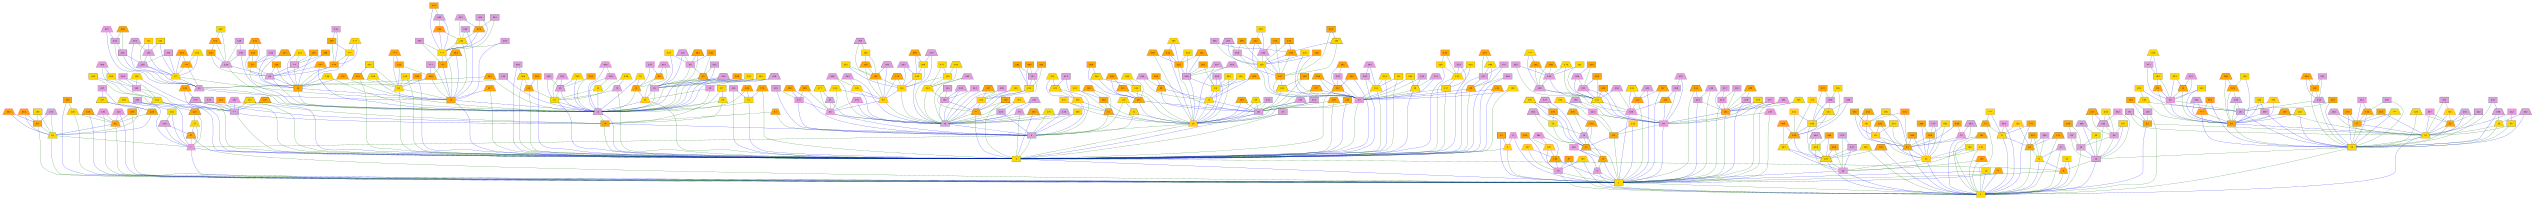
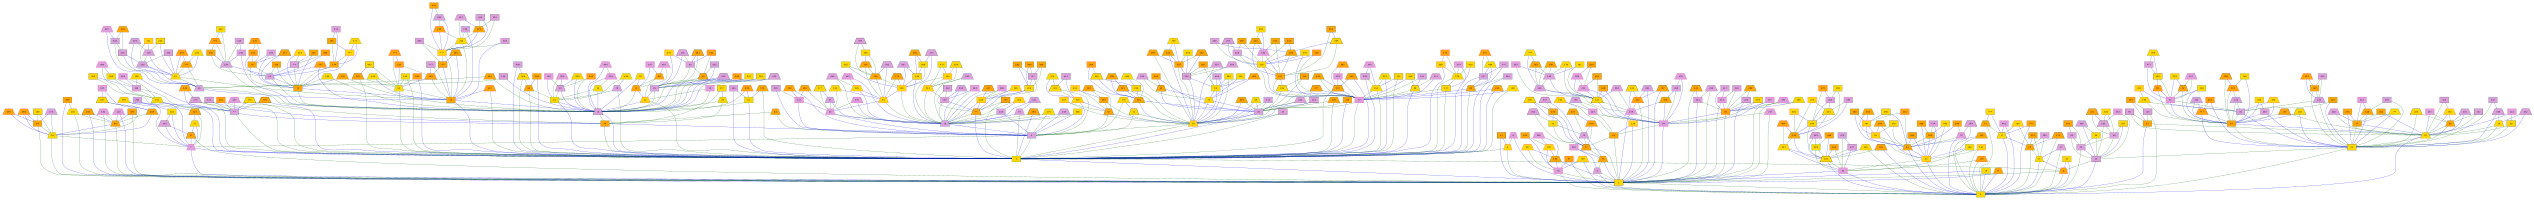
(1599, 141) -> (1599, 141)
